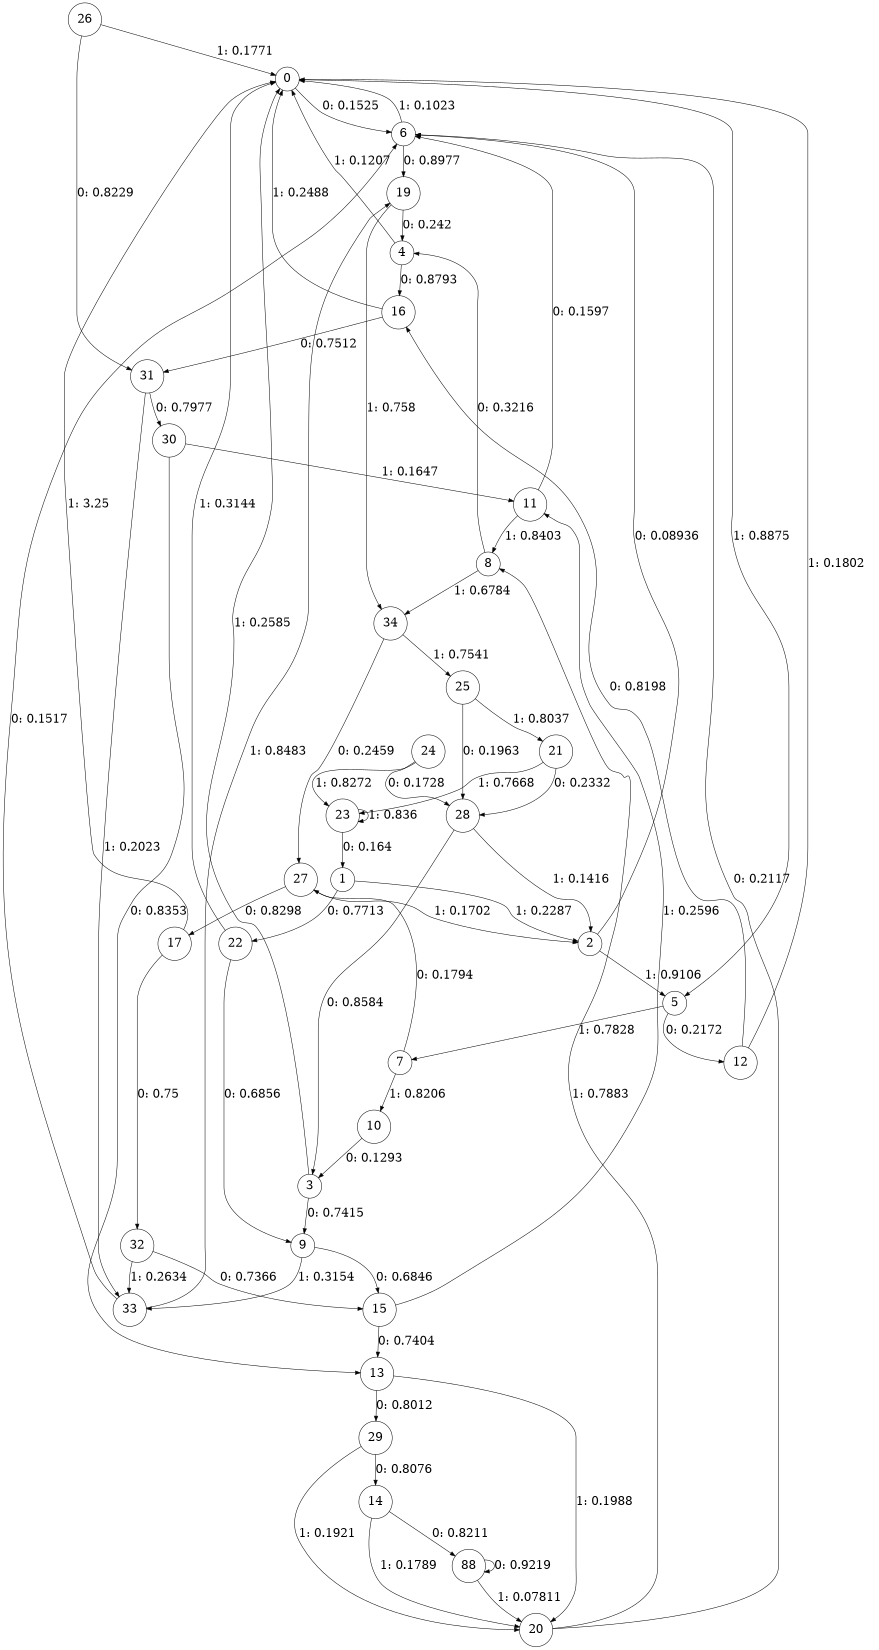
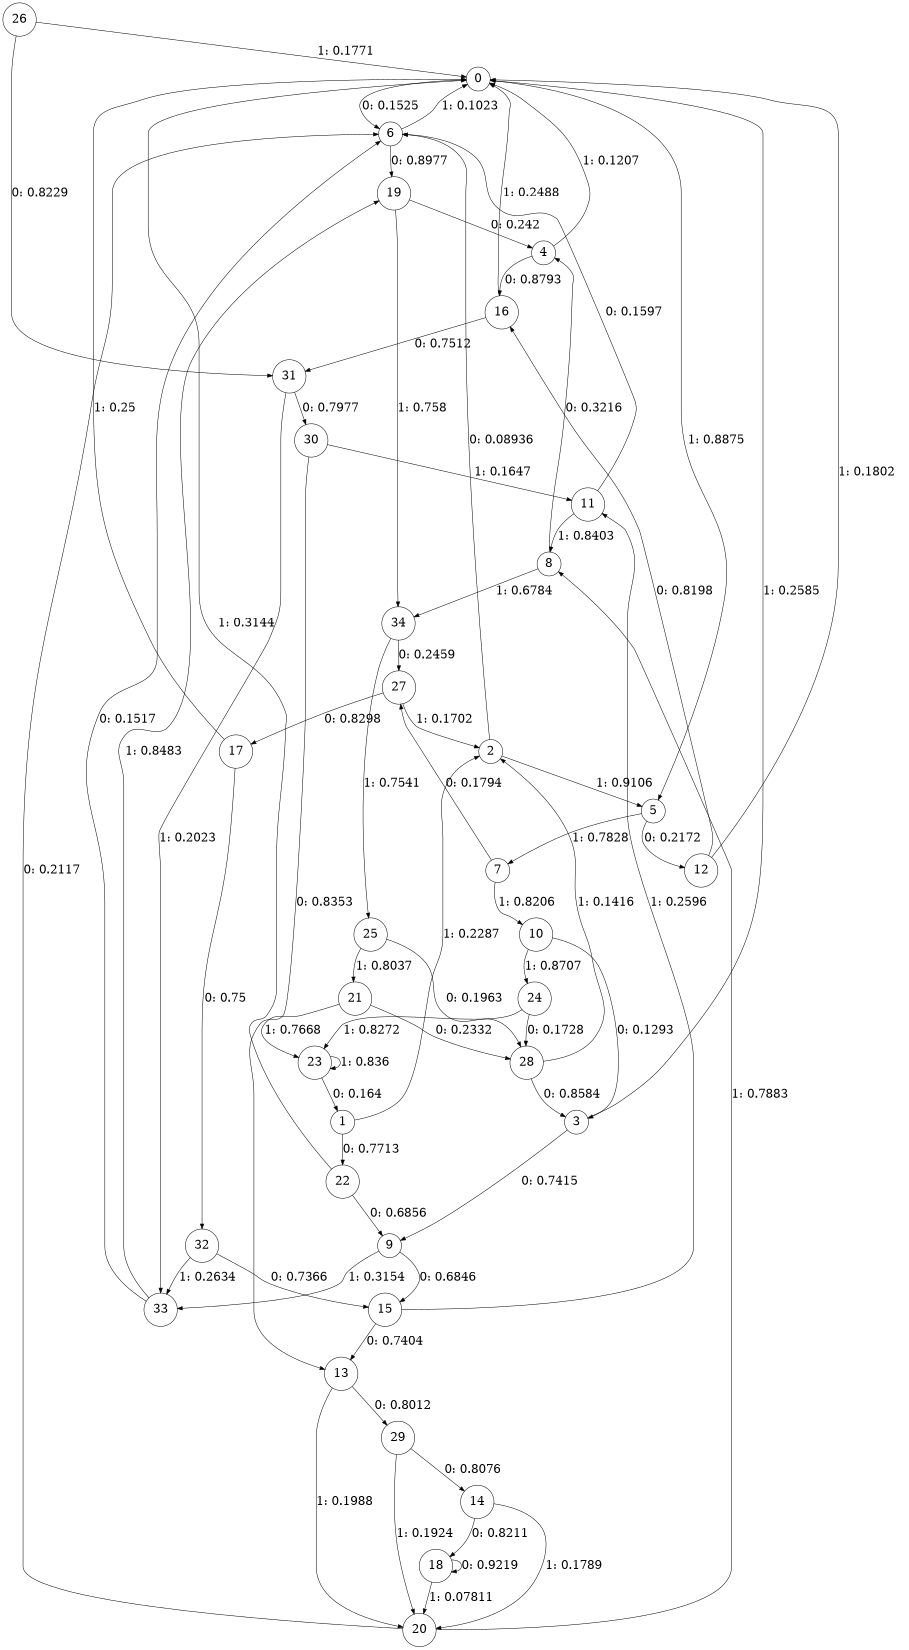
(98, 504) -> (124, 408)
none -> (524, 964)
(333, 1534) -> (430, 1534)
(469, 1566) -> (436, 1566)
